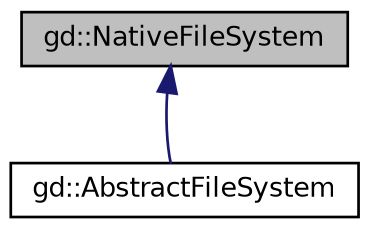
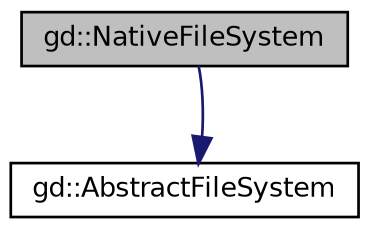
(167, 128) -> (203, 101)
